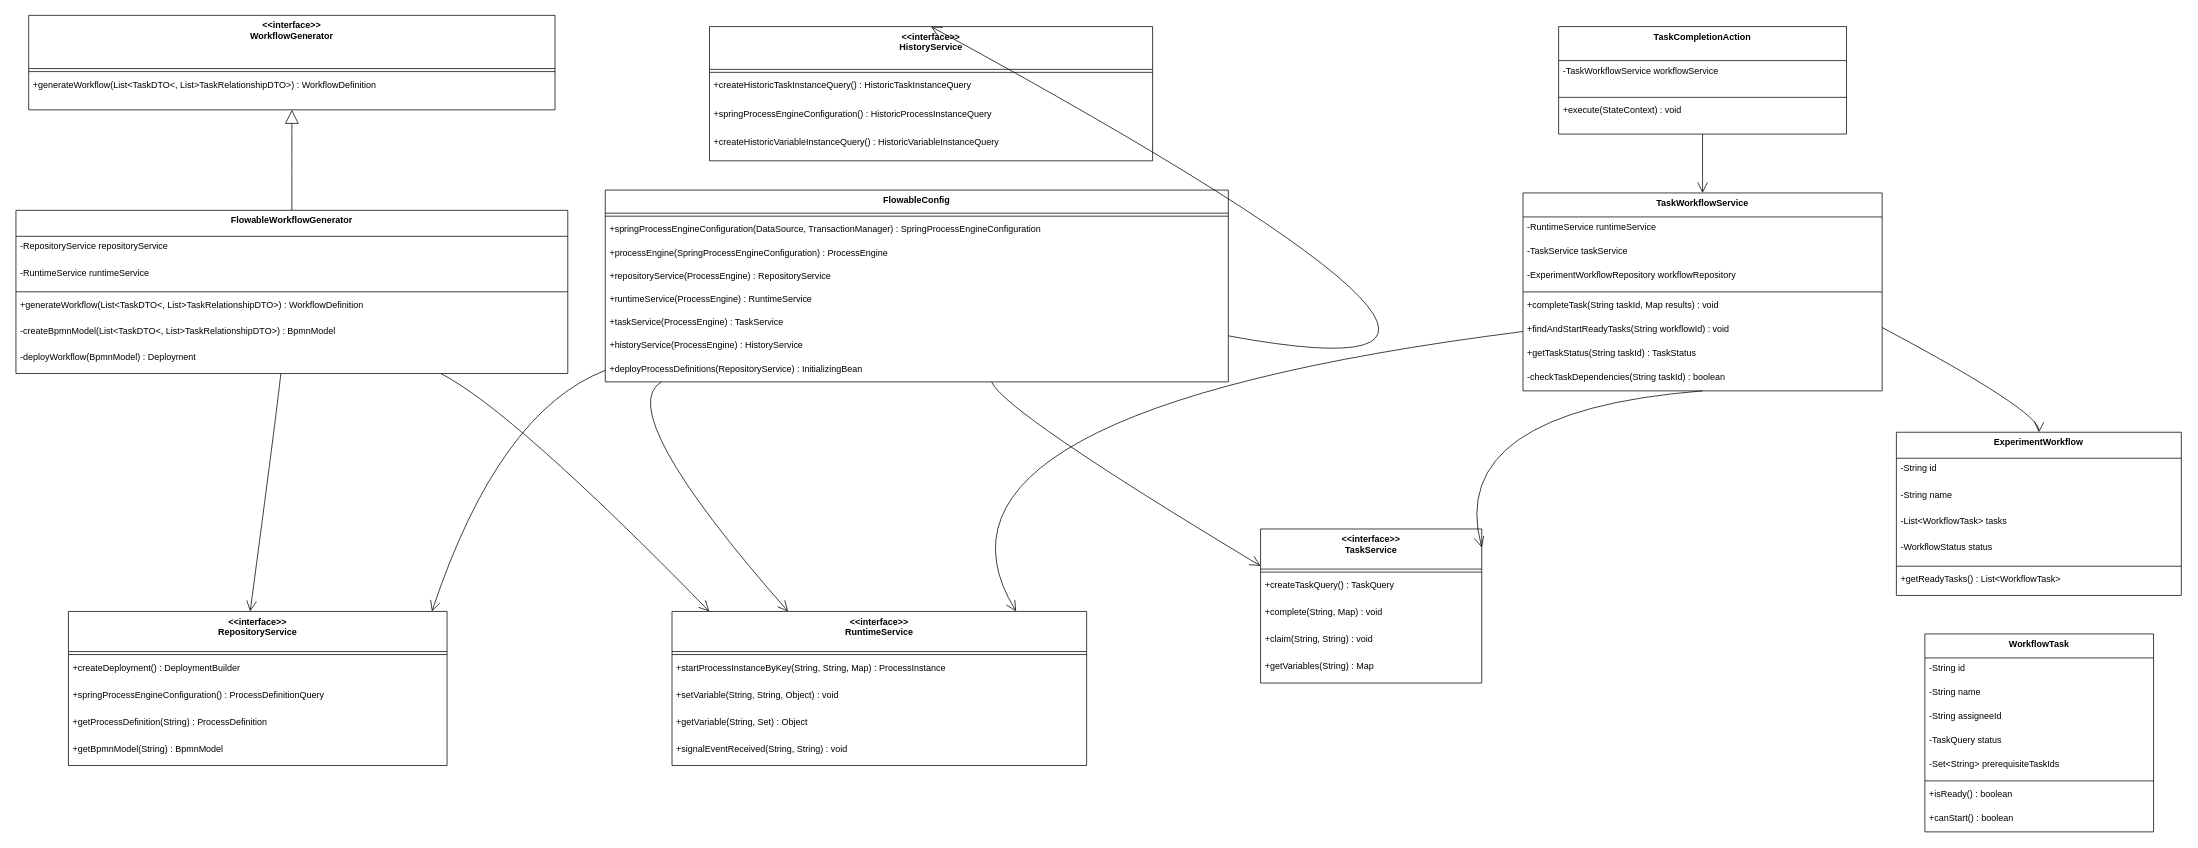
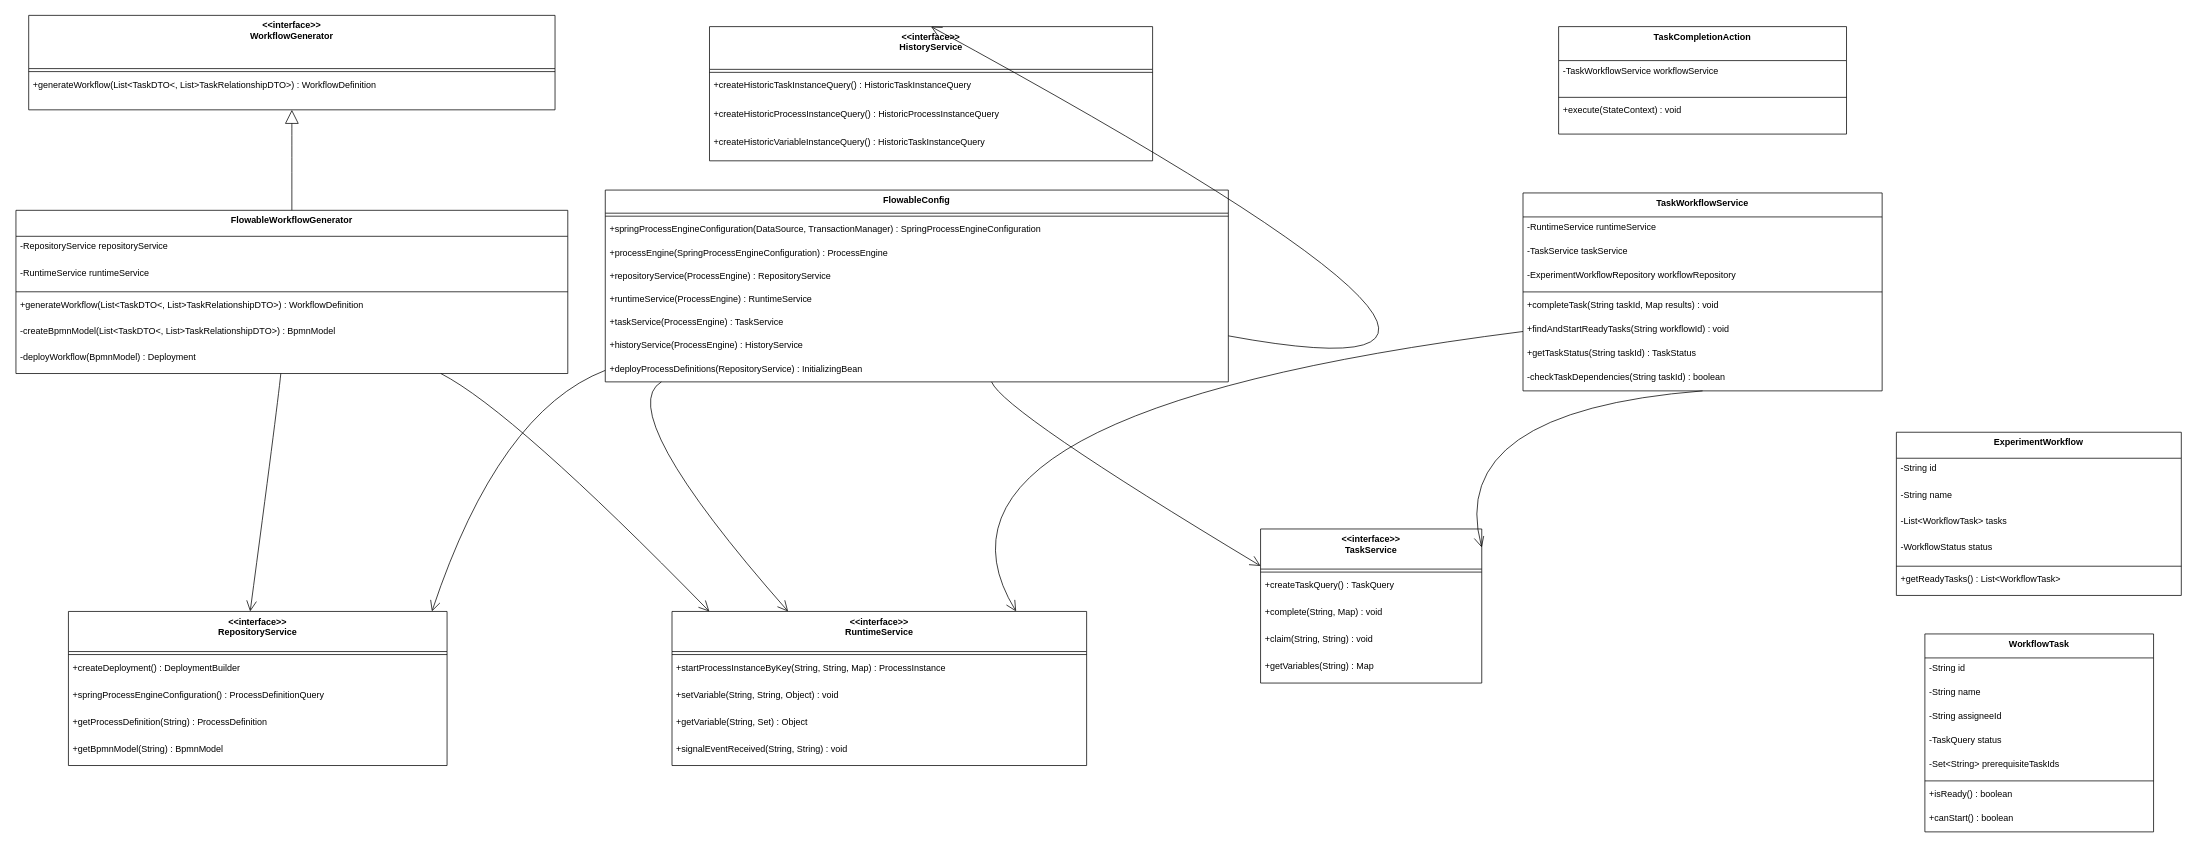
(869, 114) -> (876, 114)
(877, 143) -> (869, 143)
(1703, 163) -> none
(1965, 374) -> none
